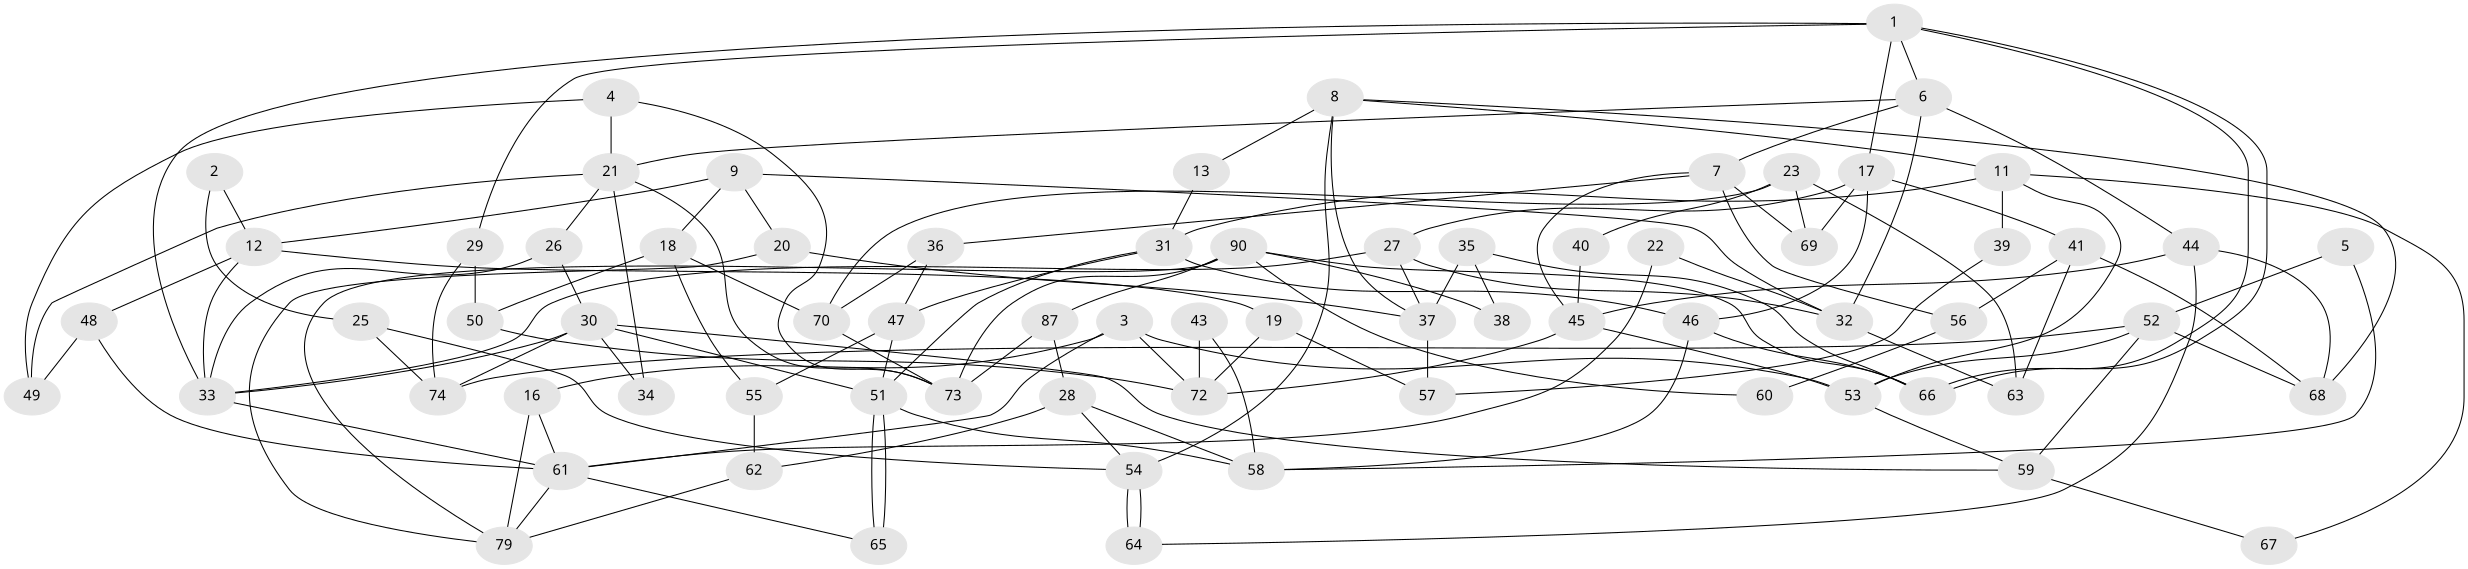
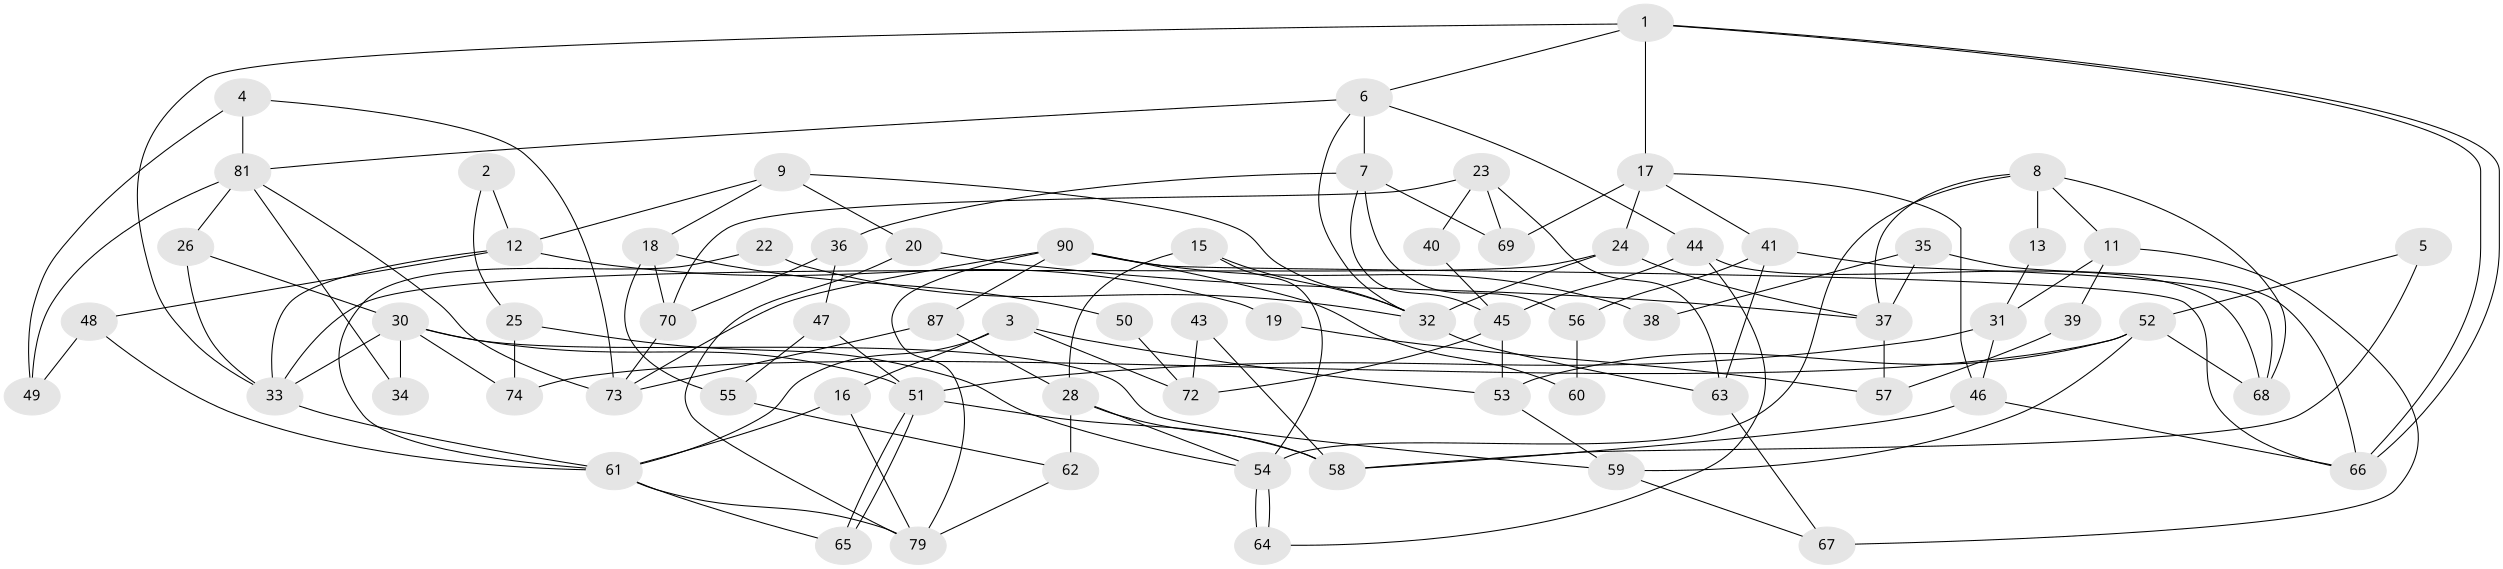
(611, 172) -> (243, 172)
(475, 247) -> none
none -> (1199, 247)
(1392, 247) -> (1621, 247)
(1000, 285) -> none
(2073, 317) -> none
(1226, 370) -> none
none -> (1776, 474)
